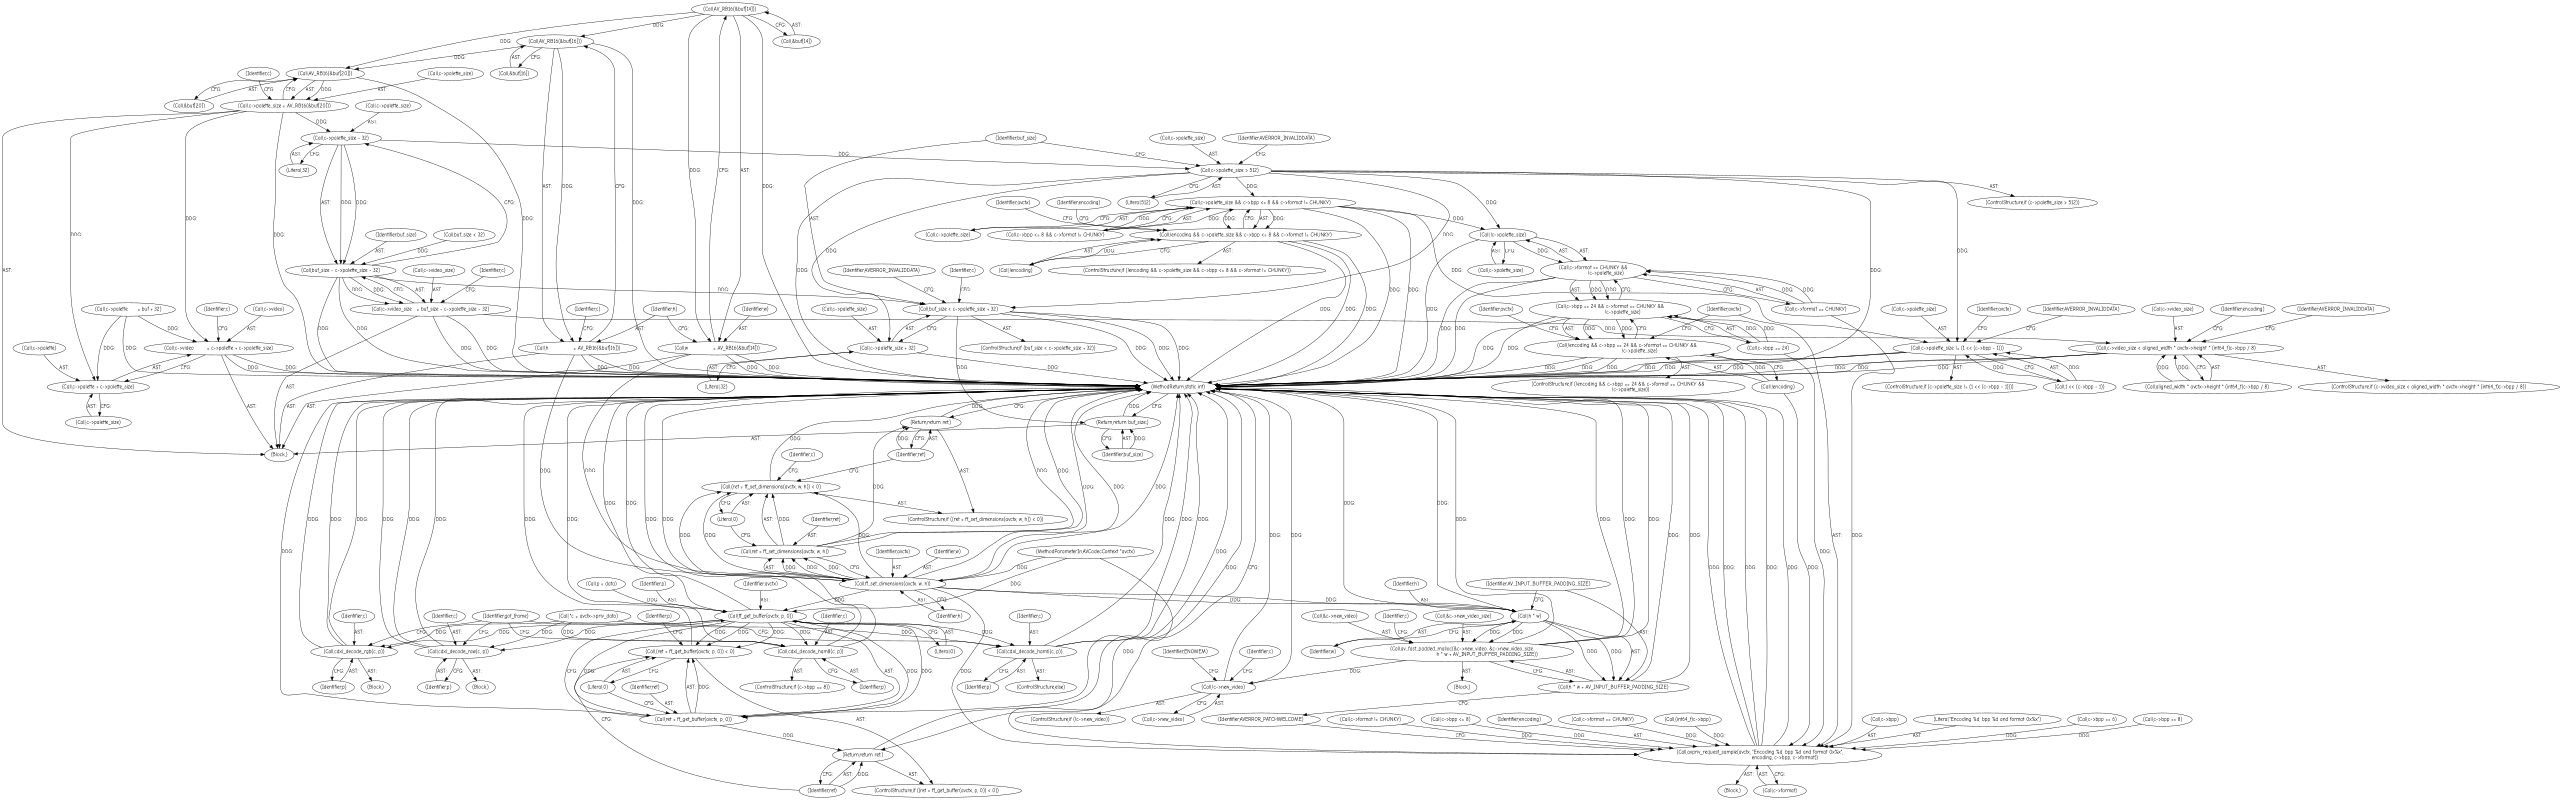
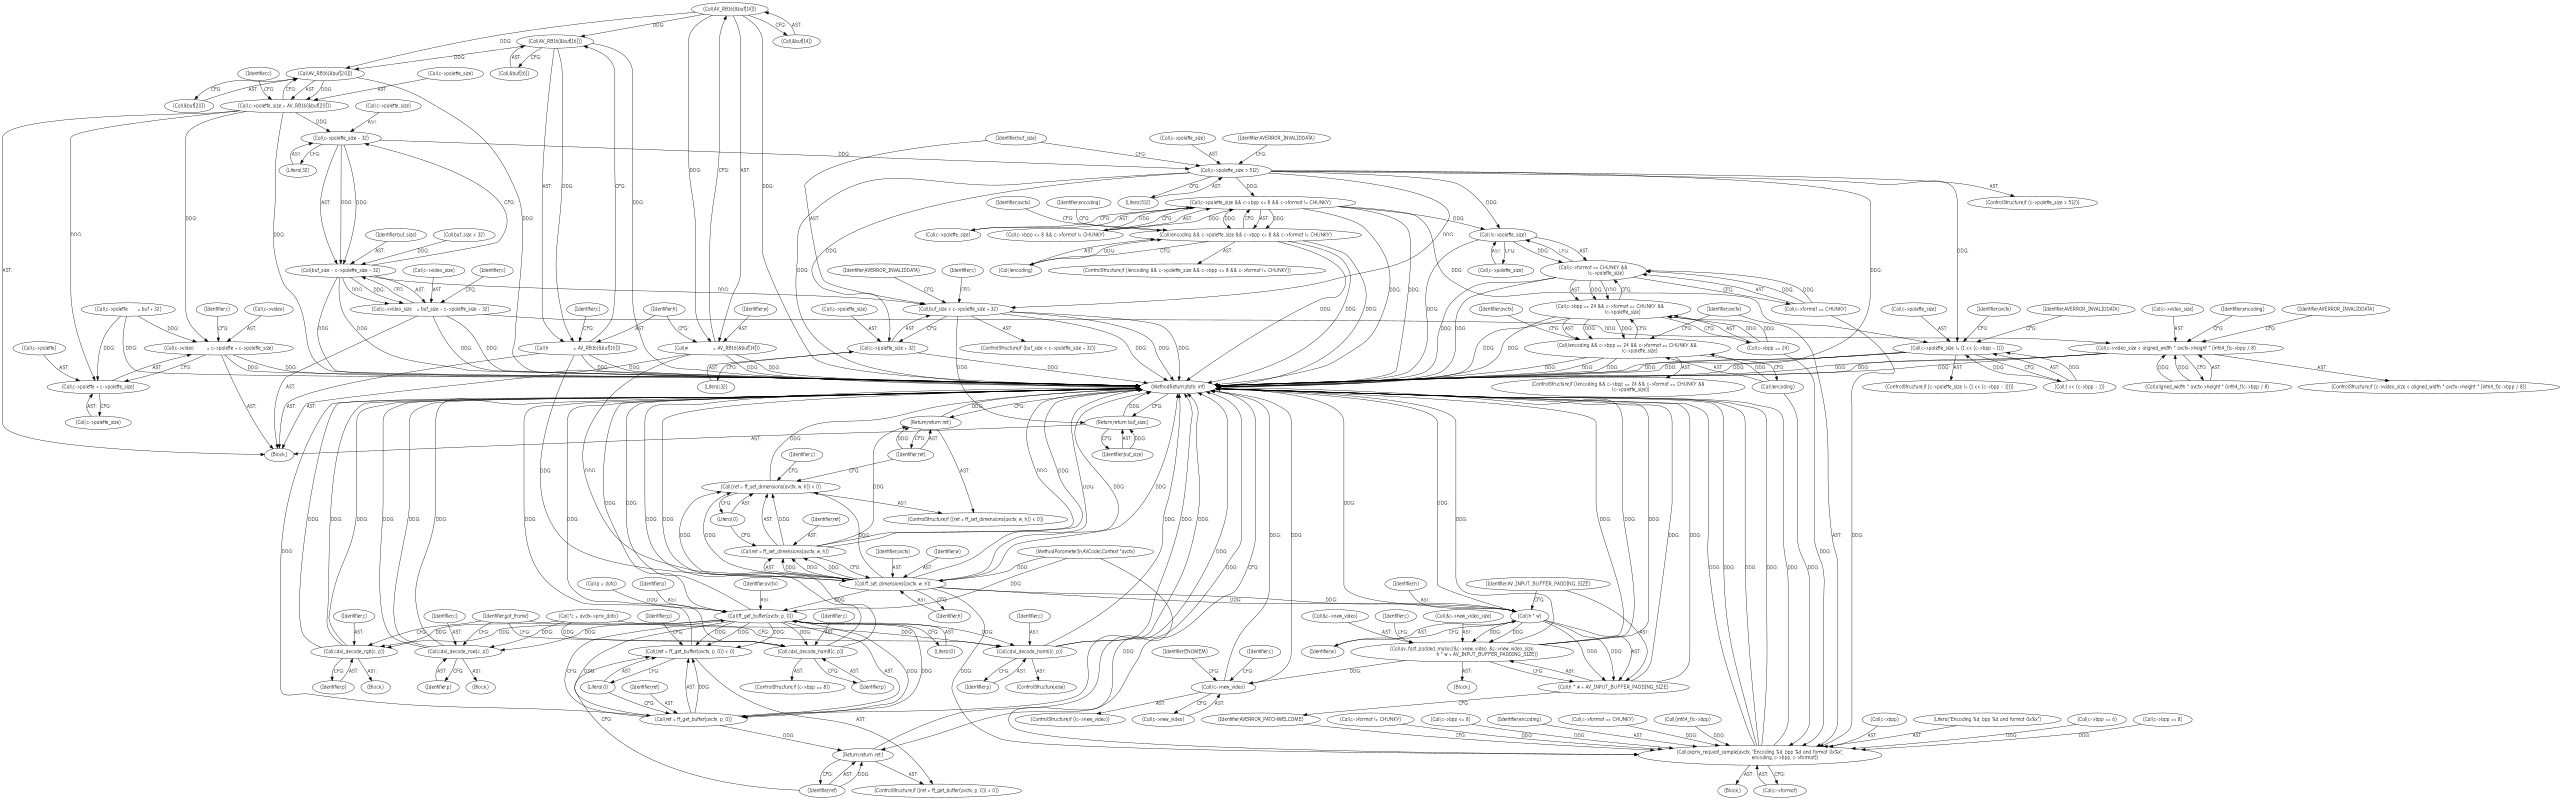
(1565, 251) -> (1565, 251)
